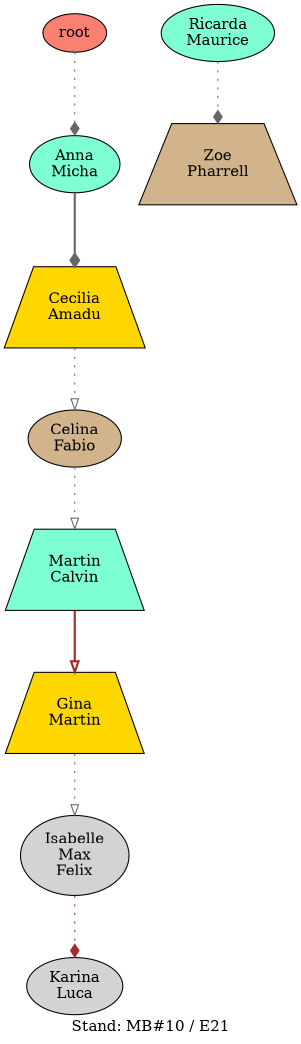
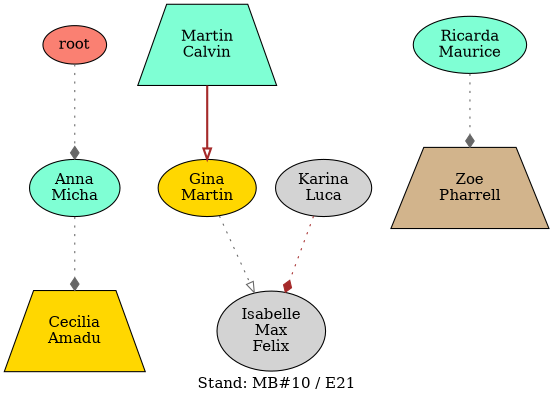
(75, 223) -> (75, 247)
(75, 439) -> none
(75, 713) -> (207, 188)
(75, 920) -> (302, 248)
